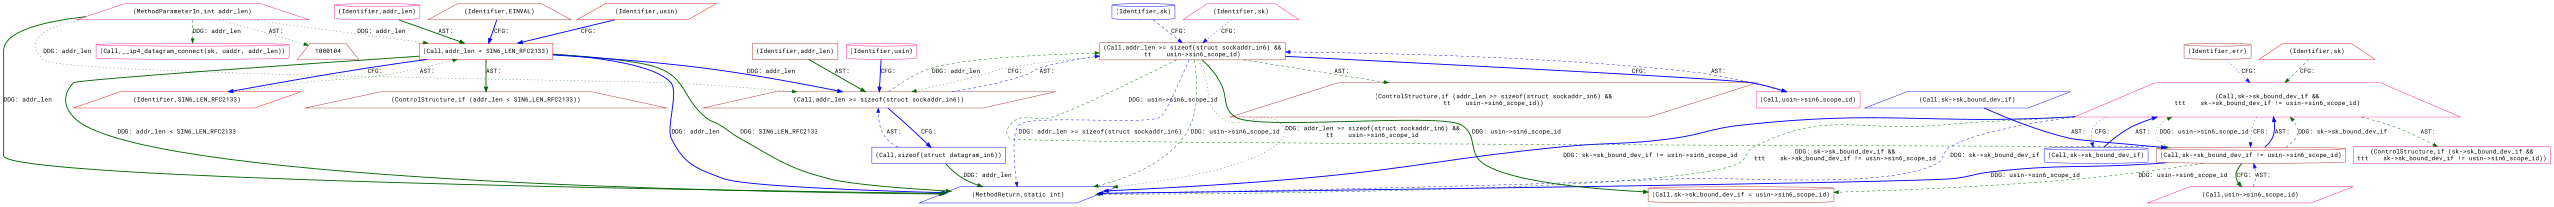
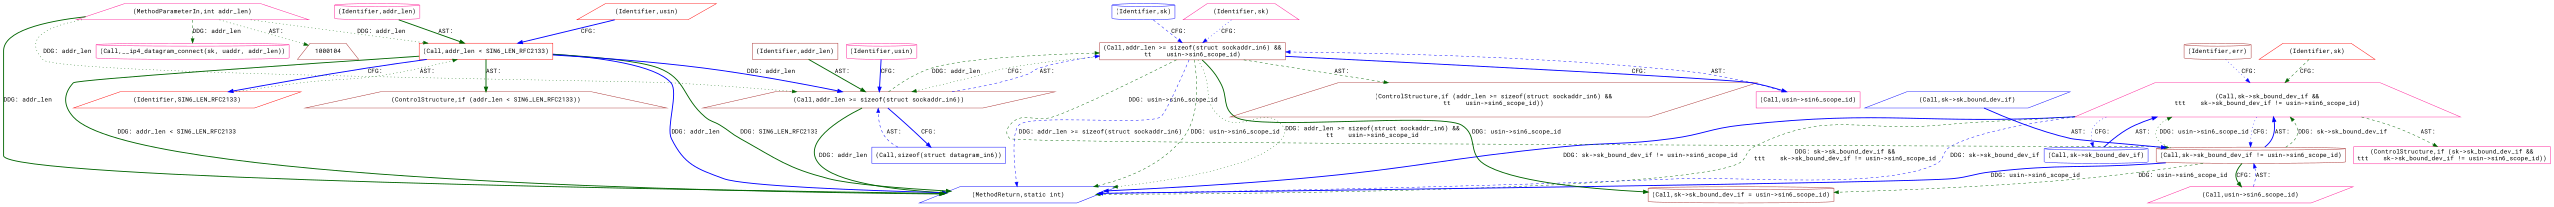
(499, 12) -> none
(960, 177) -> (840, 176)
